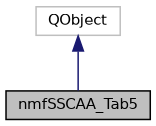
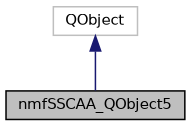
(78, 105) -> (95, 105)
